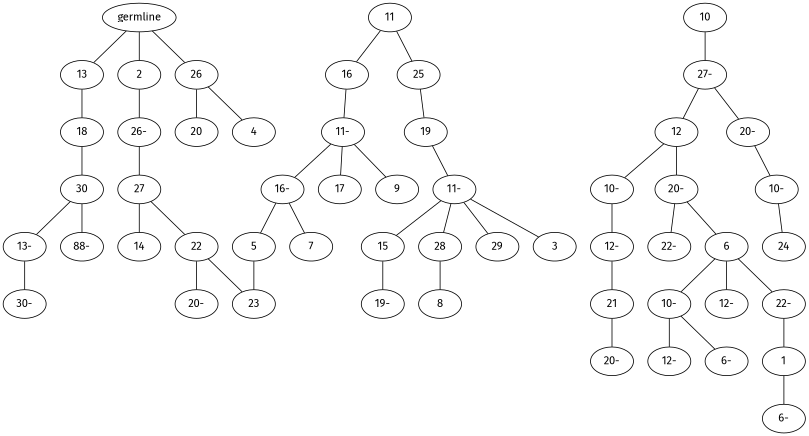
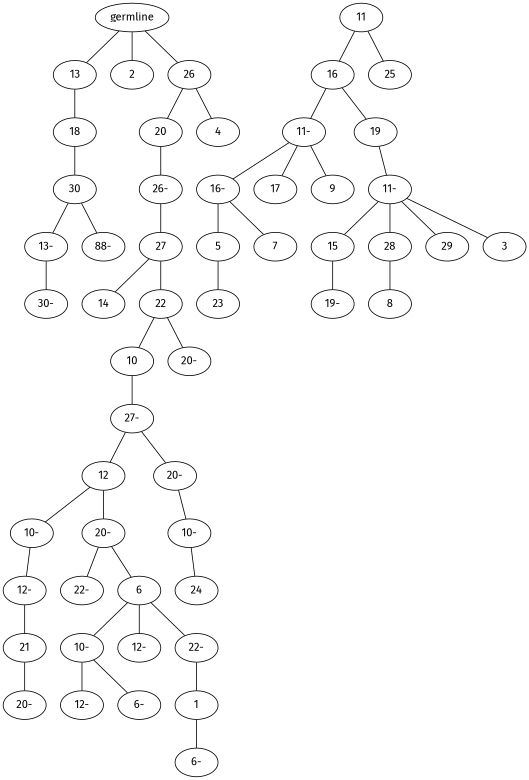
(422, 103) -> (354, 103)
(139, 104) -> (161, 161)
(225, 275) -> (146, 333)
